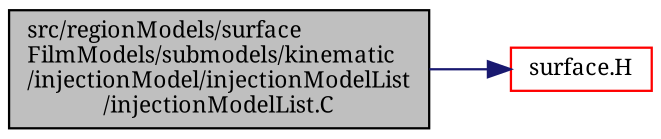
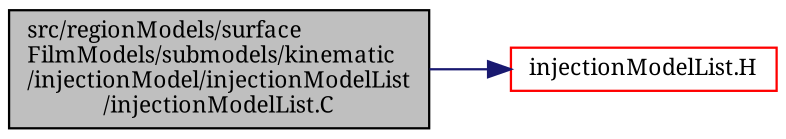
(581, 69) -> (644, 69)
